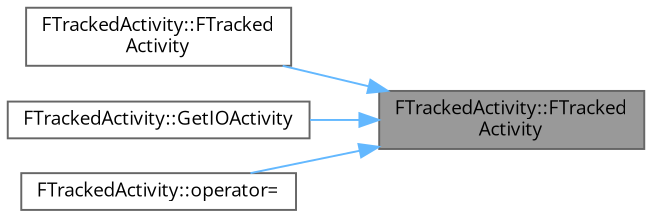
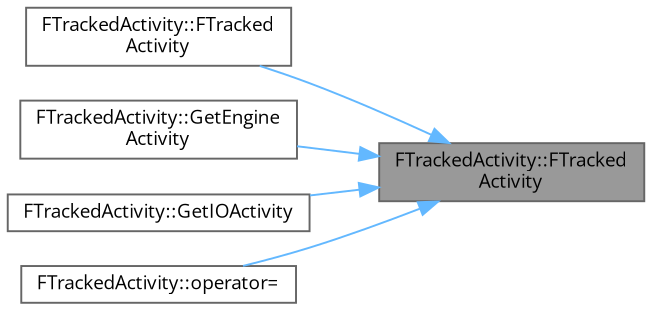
none -> (159, 130)
